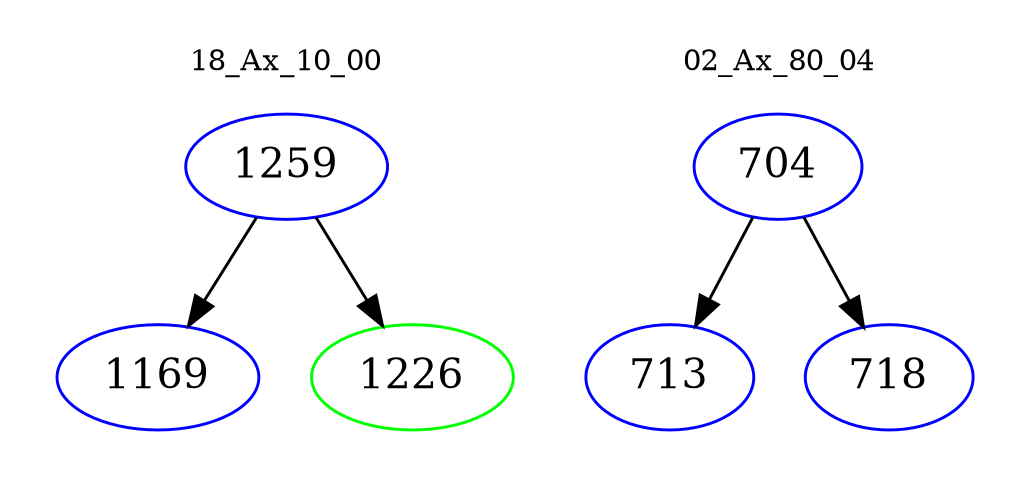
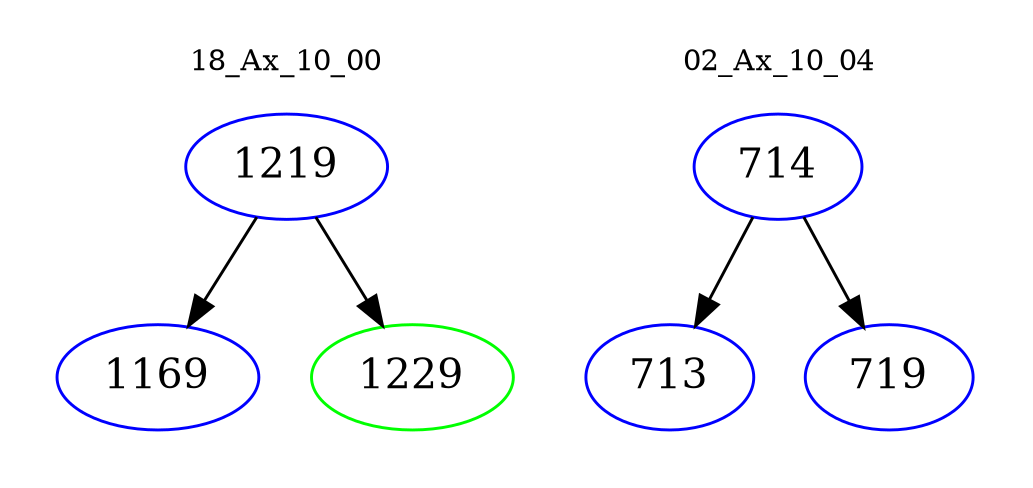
(780, 63) -> (780, 63)
(287, 167) -> (287, 167)
(778, 167) -> (778, 167)
(412, 377) -> (412, 377)
(889, 377) -> (889, 377)
